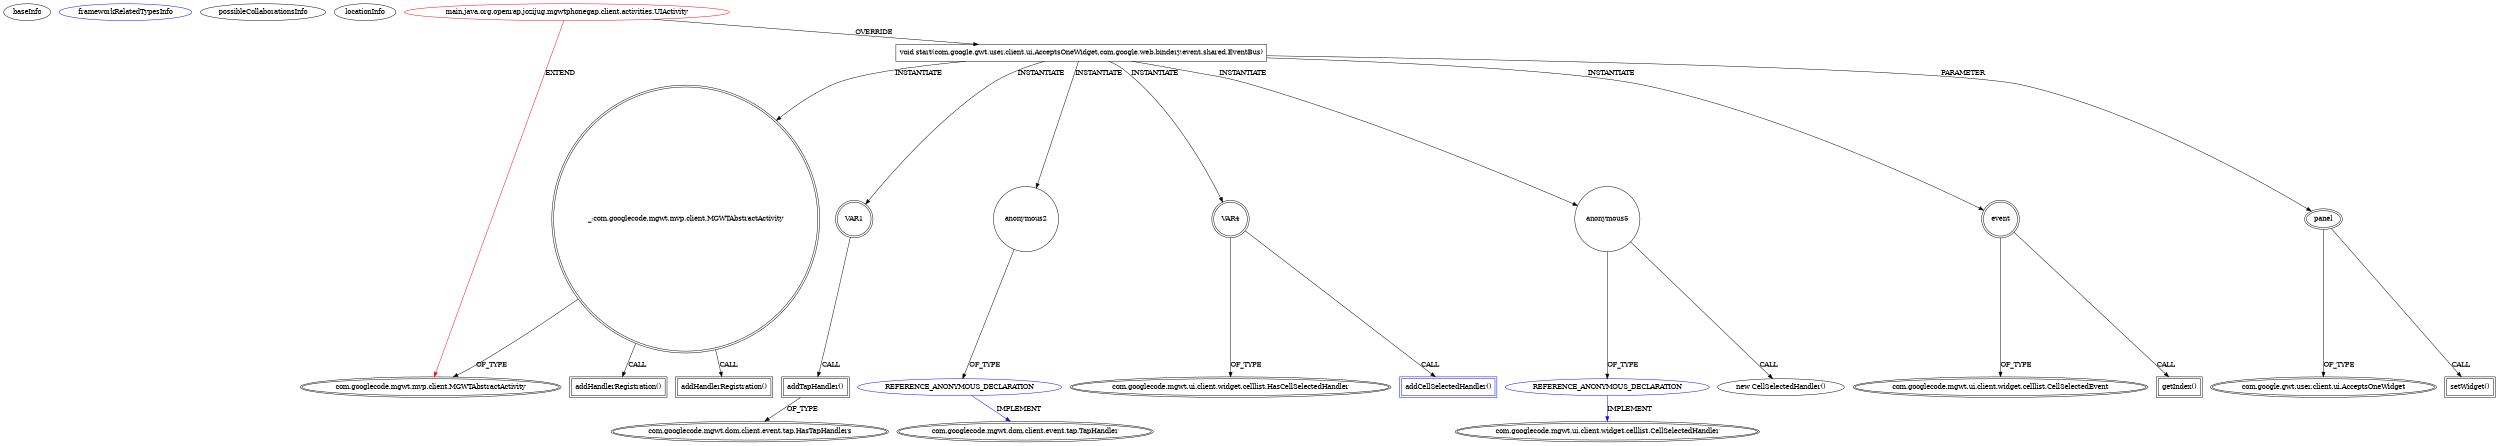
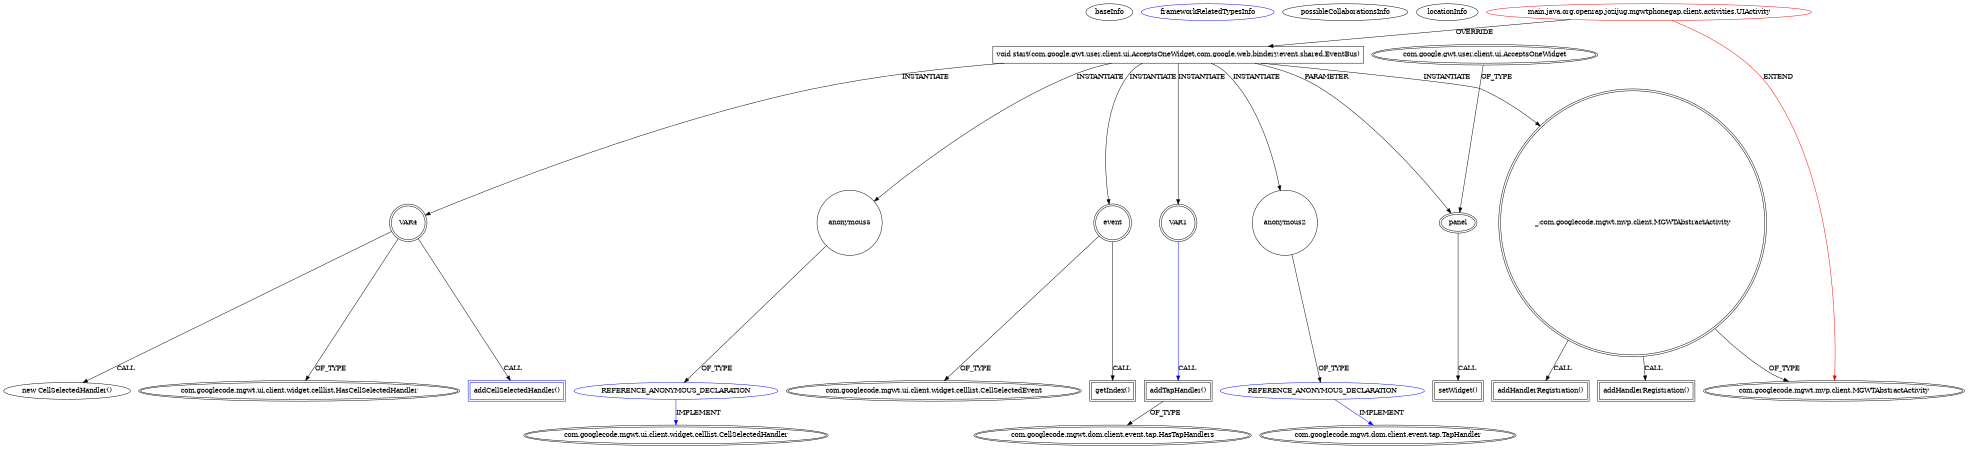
(2323, 301) -> (1472, 136)
(835, 305) -> (1178, 309)
(1700, 309) -> (239, 306)
